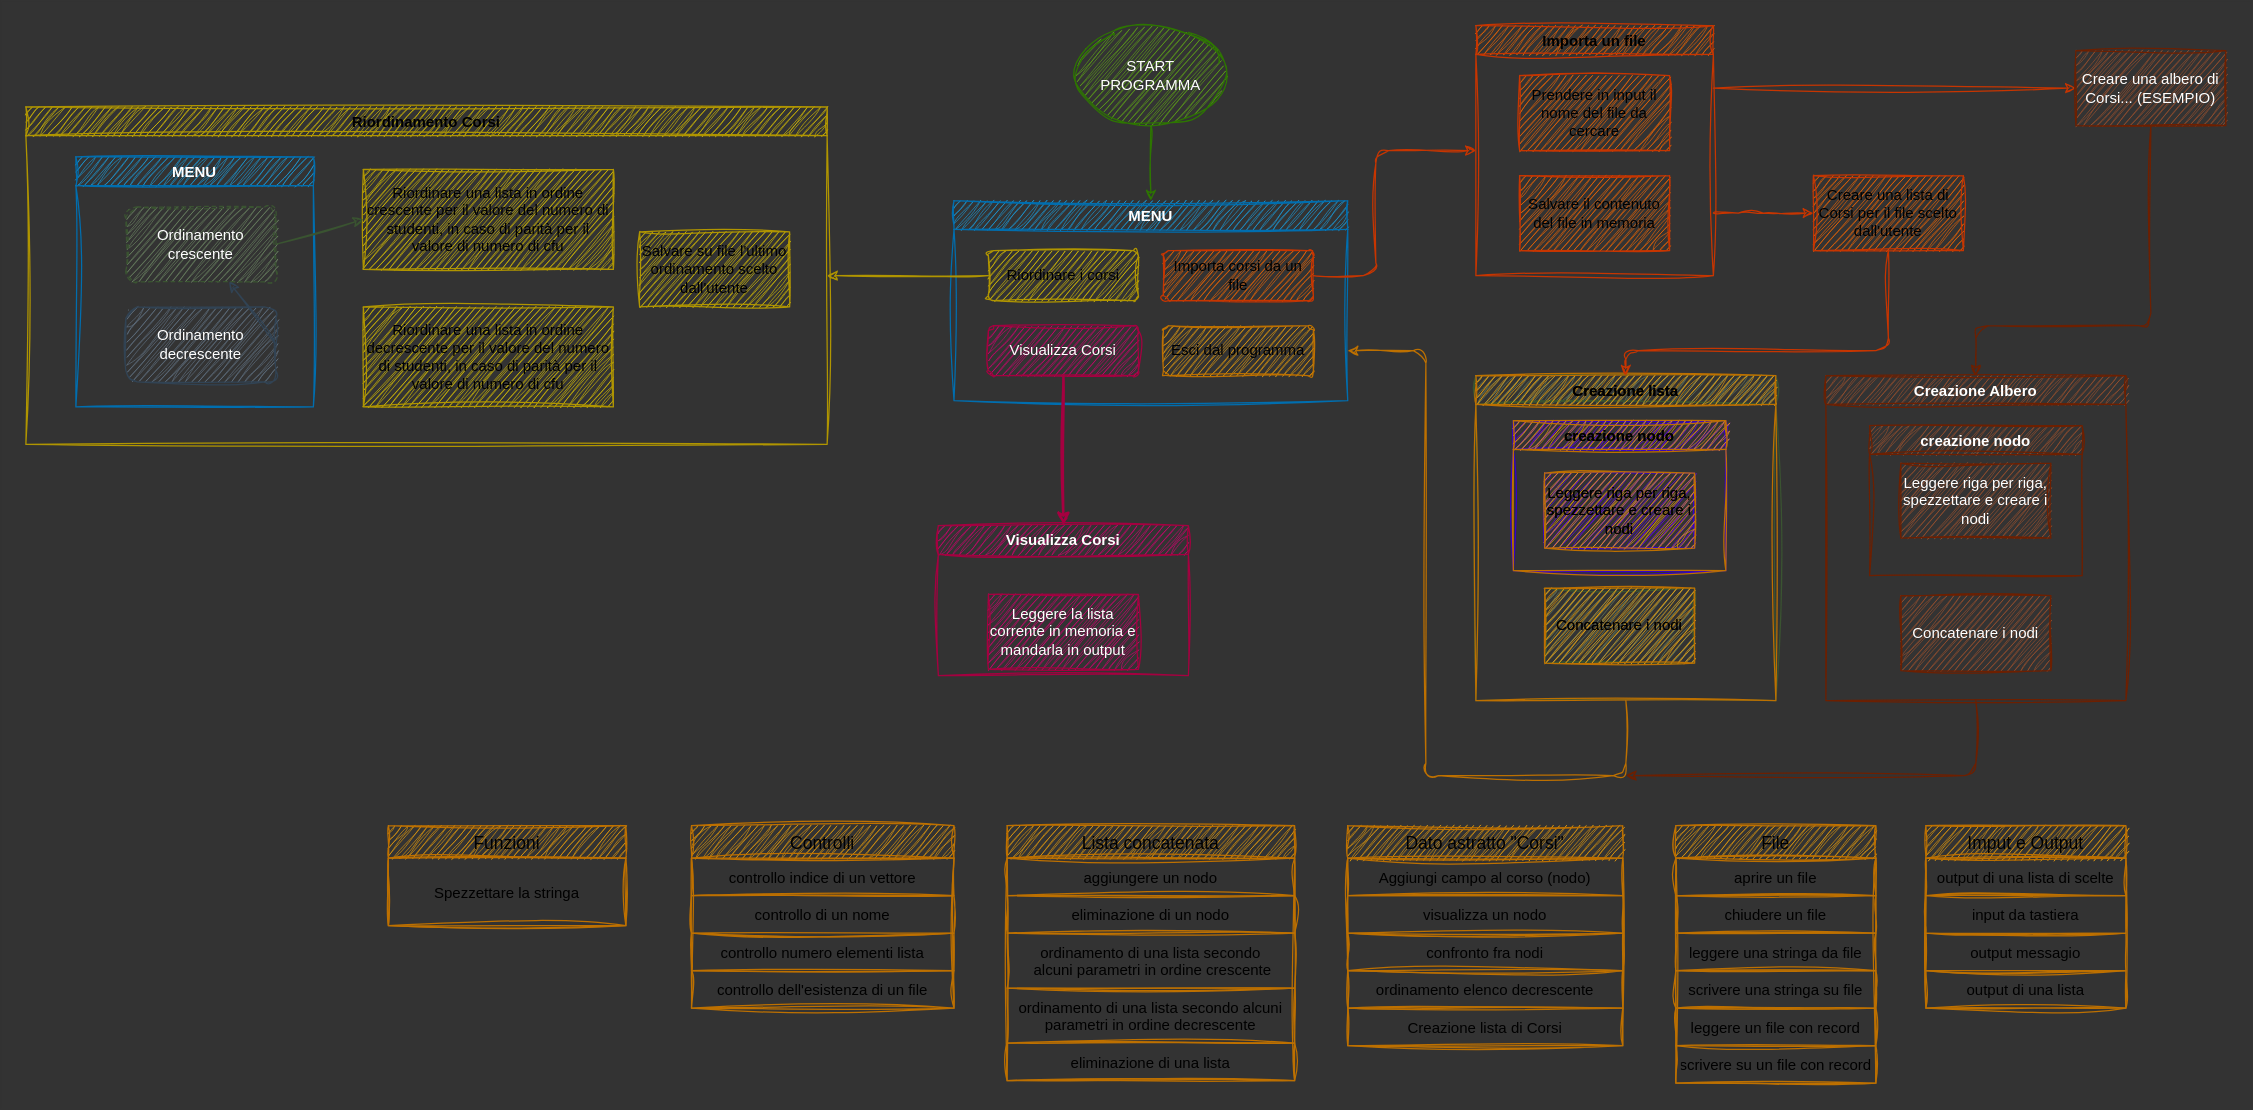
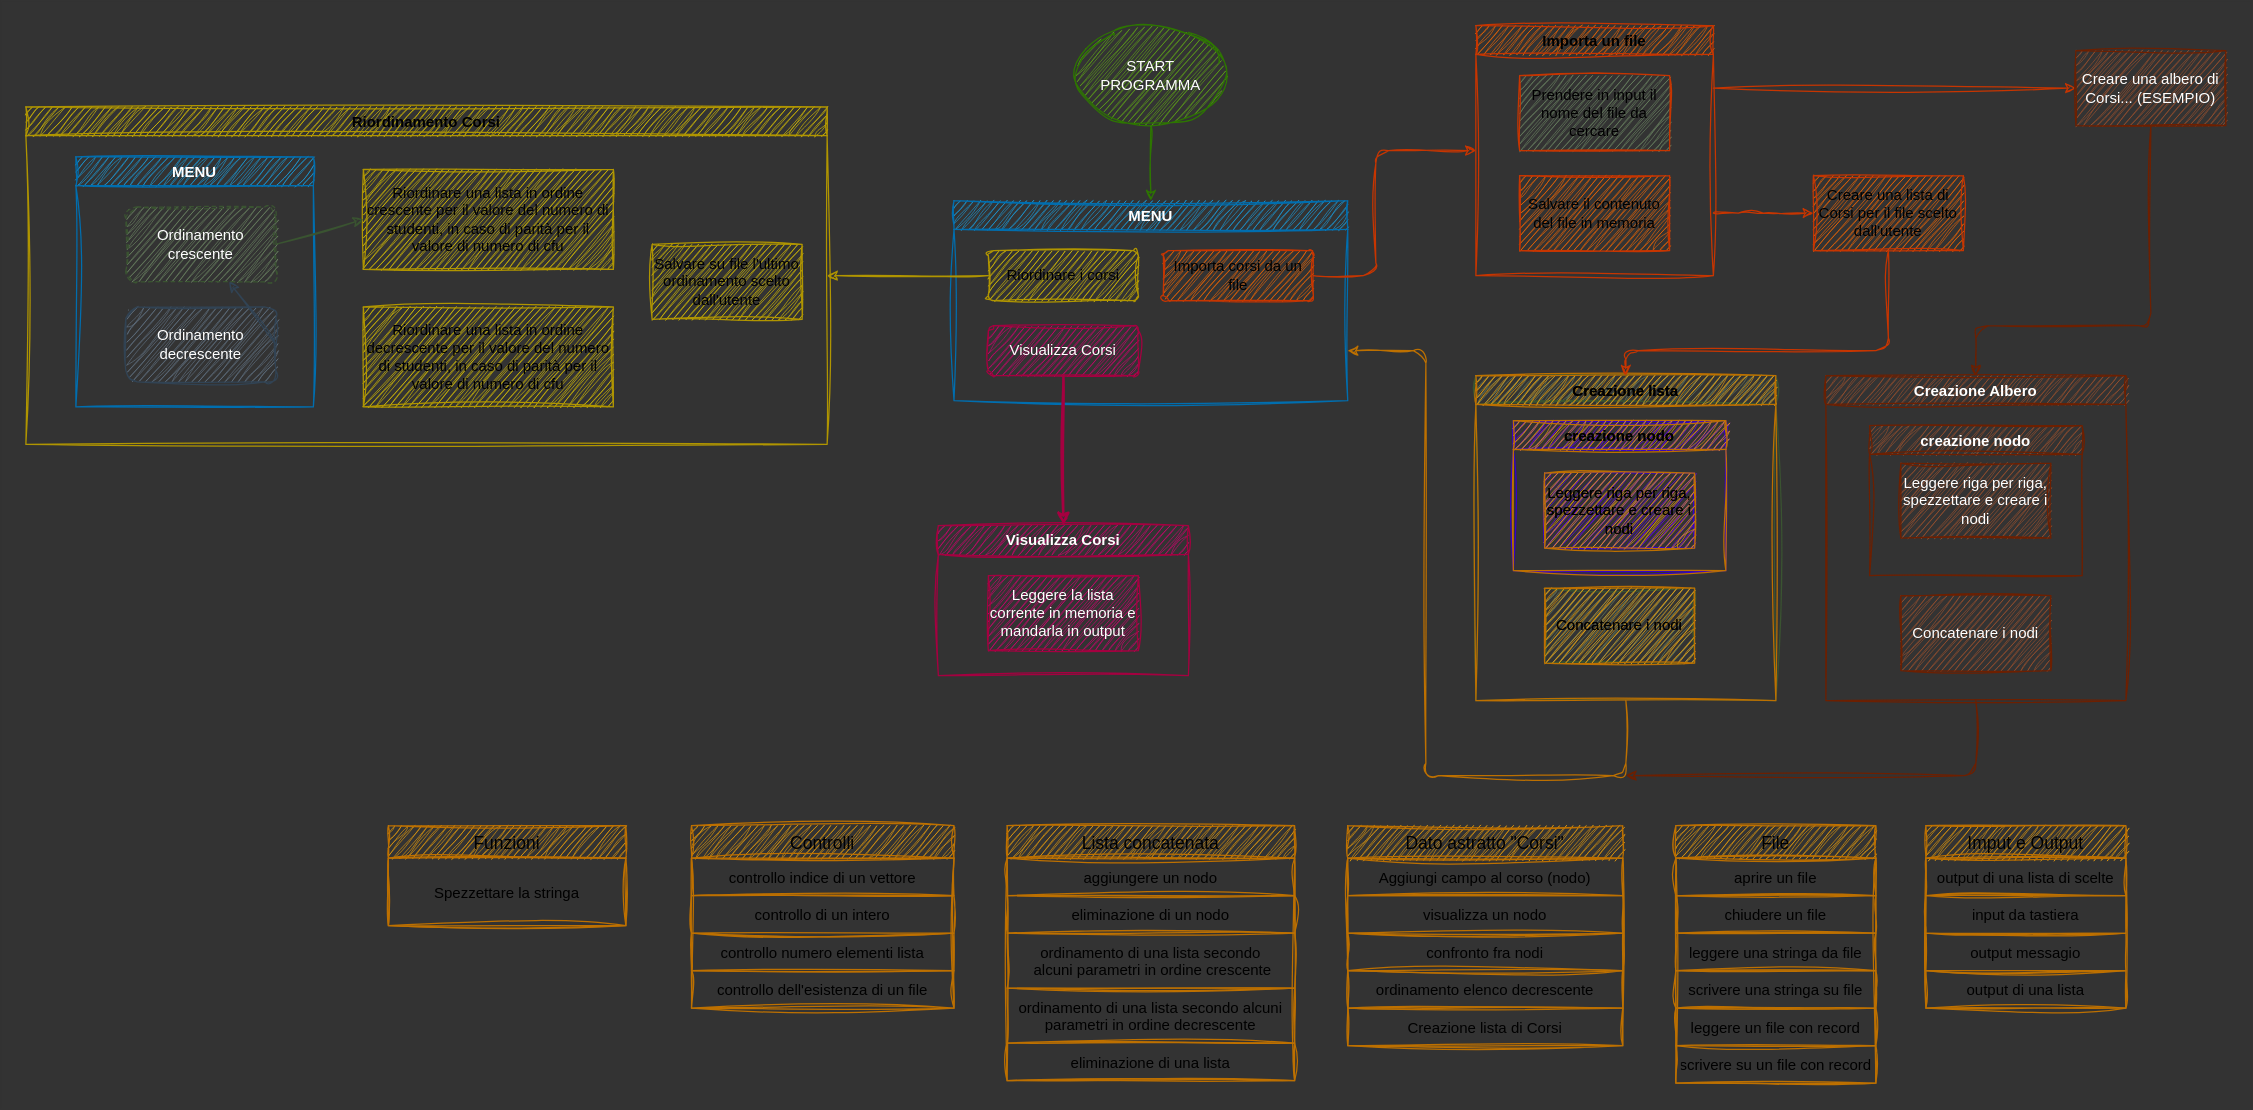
(1594, 113) -> (1594, 113)
(714, 269) -> (727, 282)
(1238, 351) -> none
(1063, 632) -> (1063, 613)
(822, 915) -> (822, 915)
